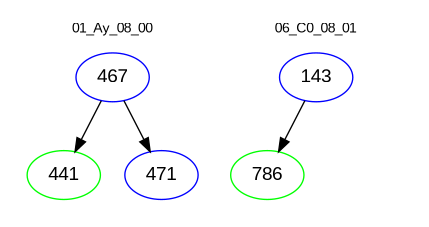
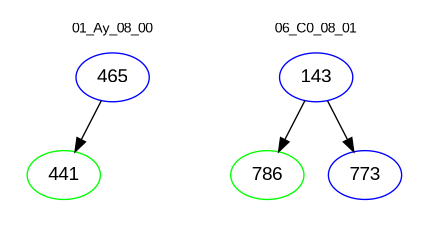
(113, 77) -> (113, 77)
(161, 175) -> none
none -> (365, 175)
